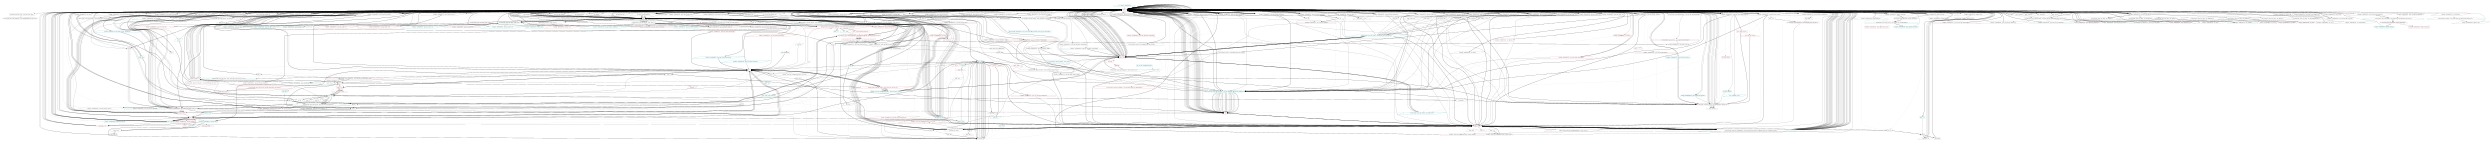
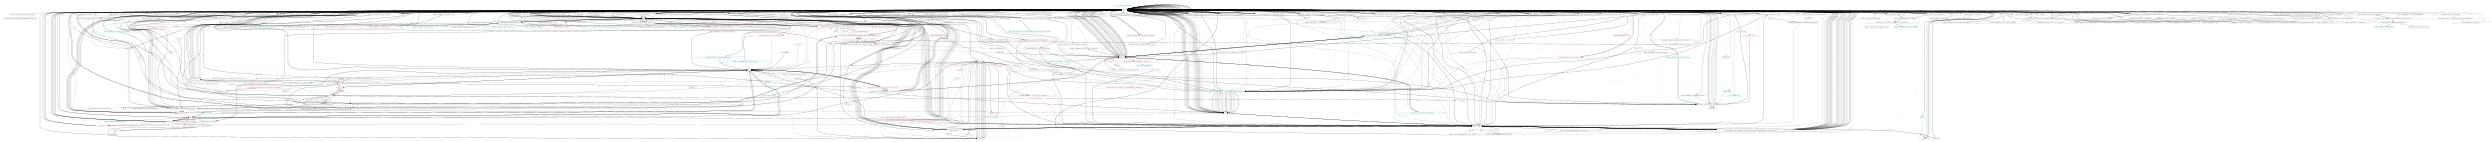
none -> (1137, 62)
